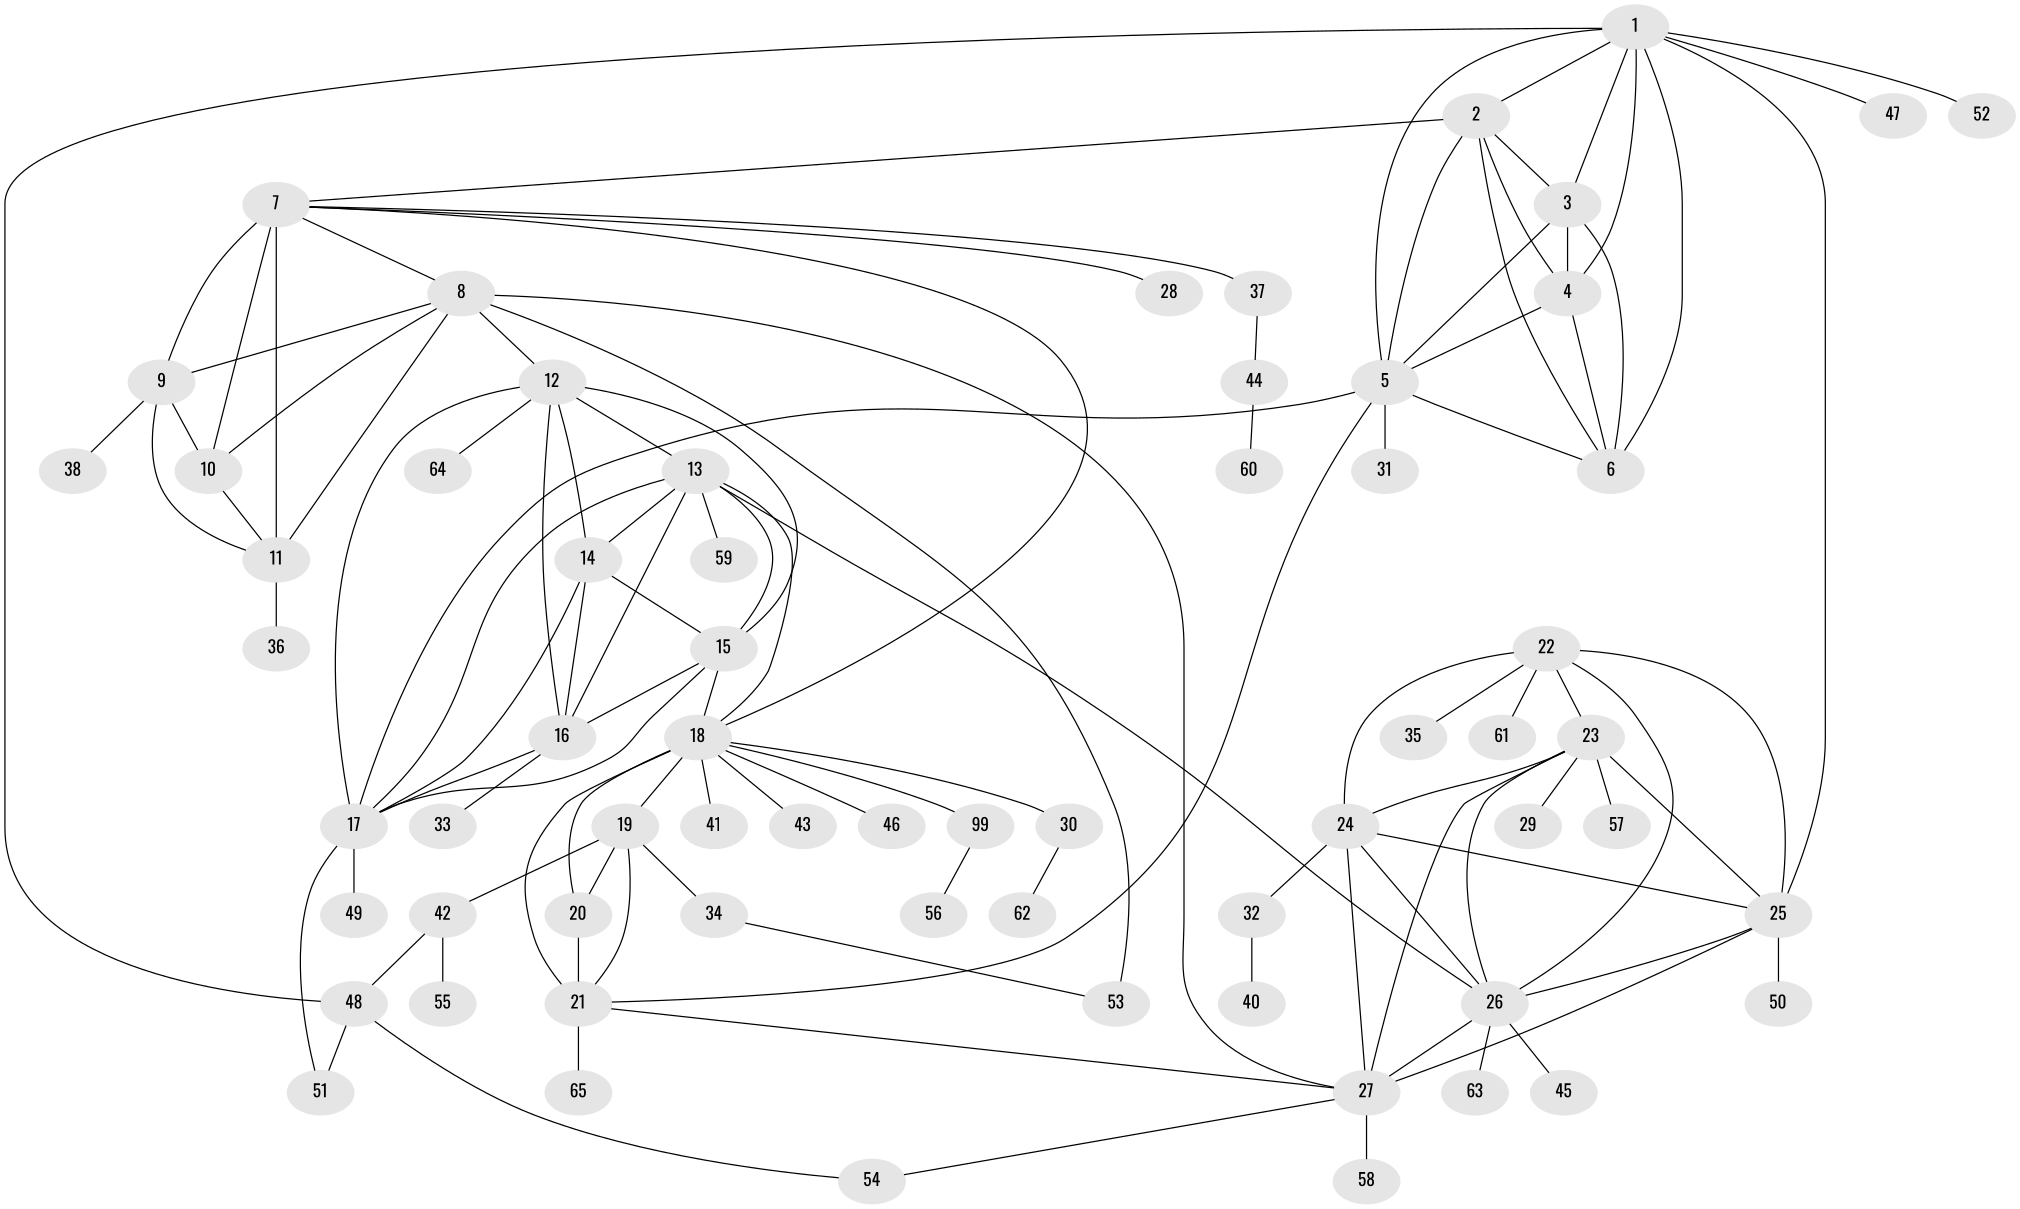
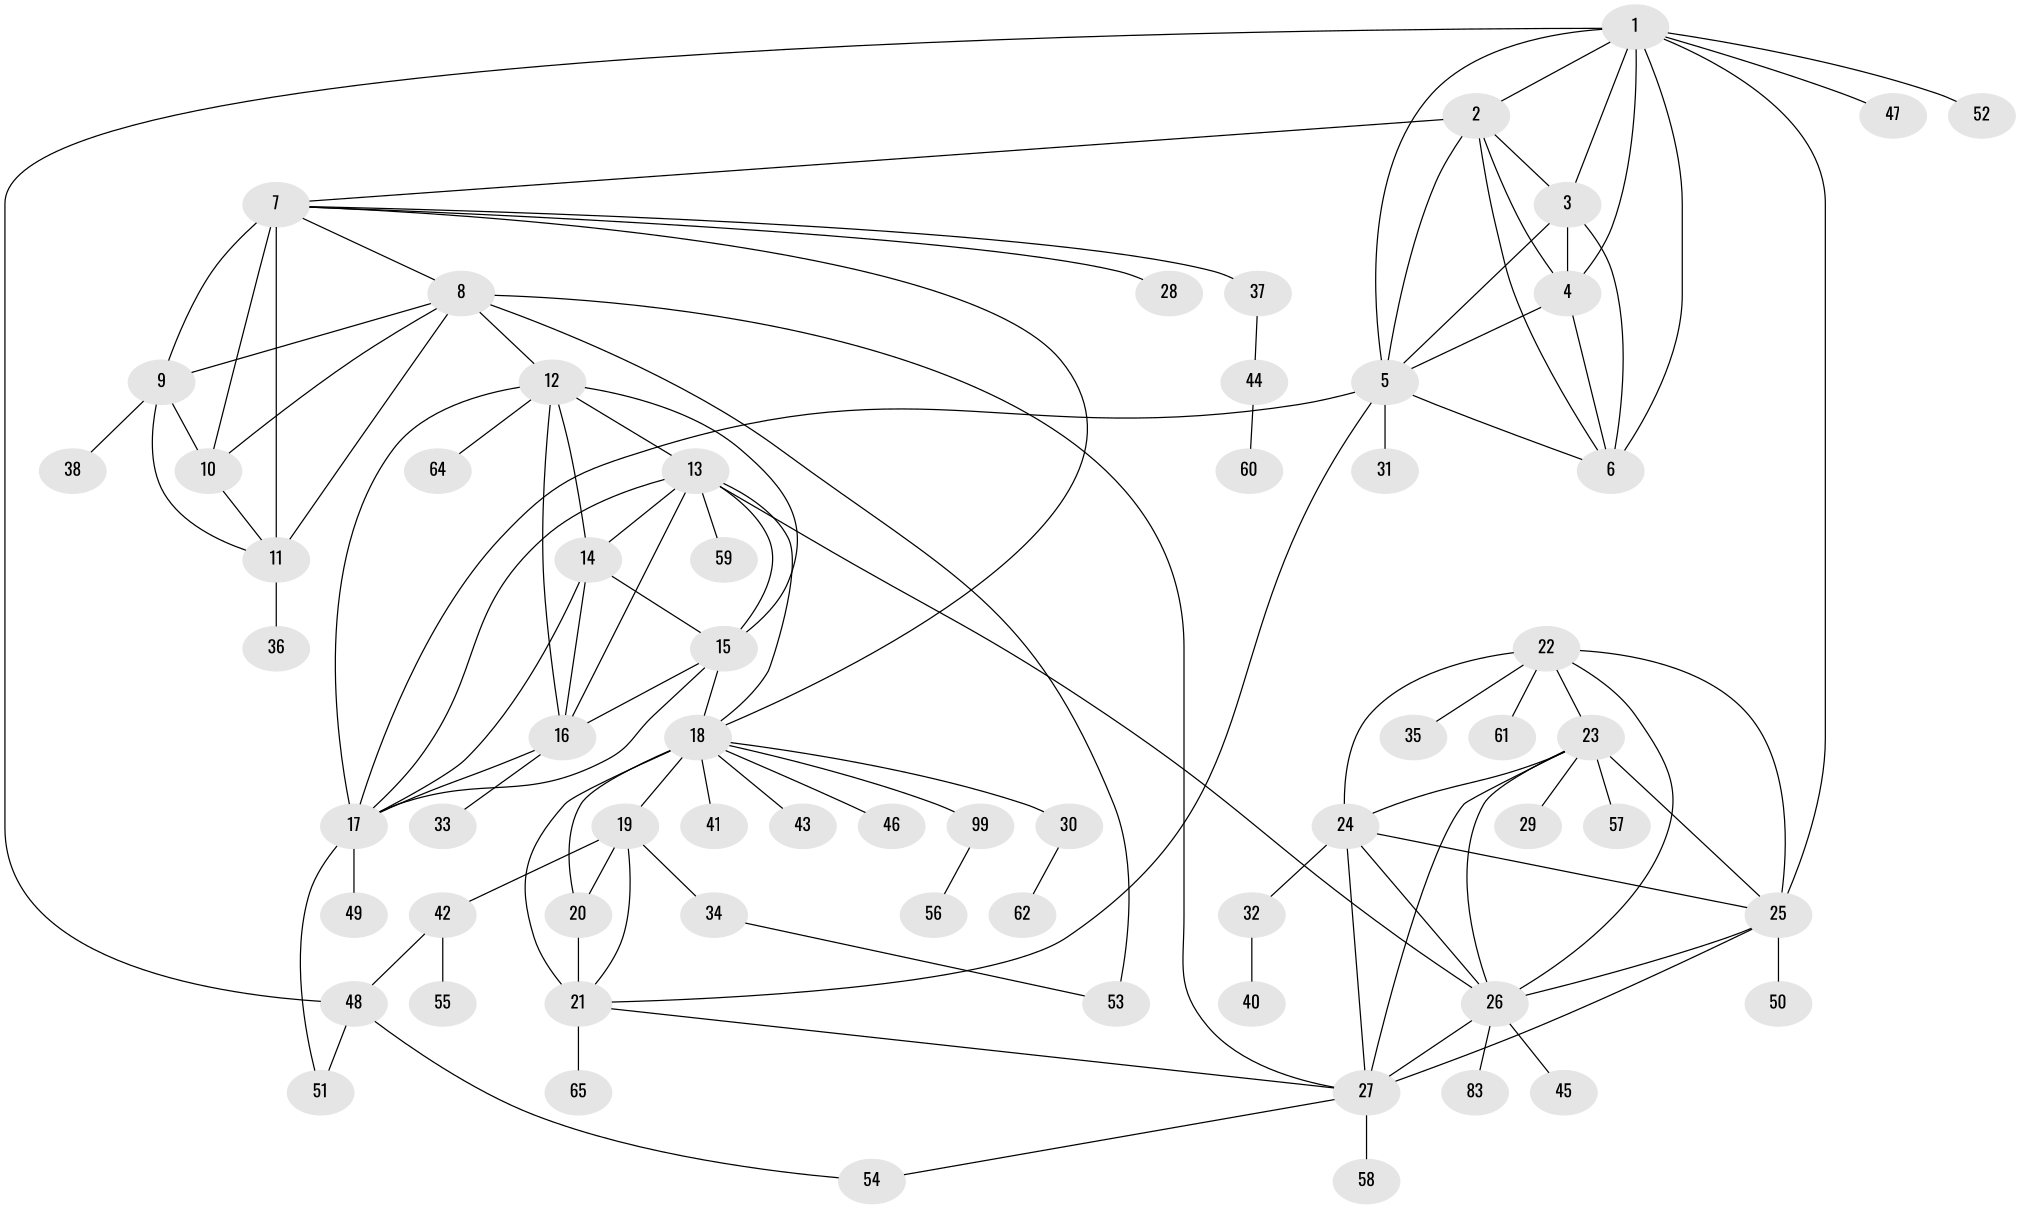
(1475, 1093) -> (1475, 1093)
